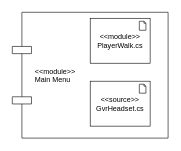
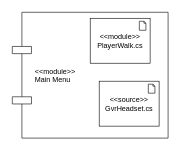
(120, 104) -> (129, 104)
